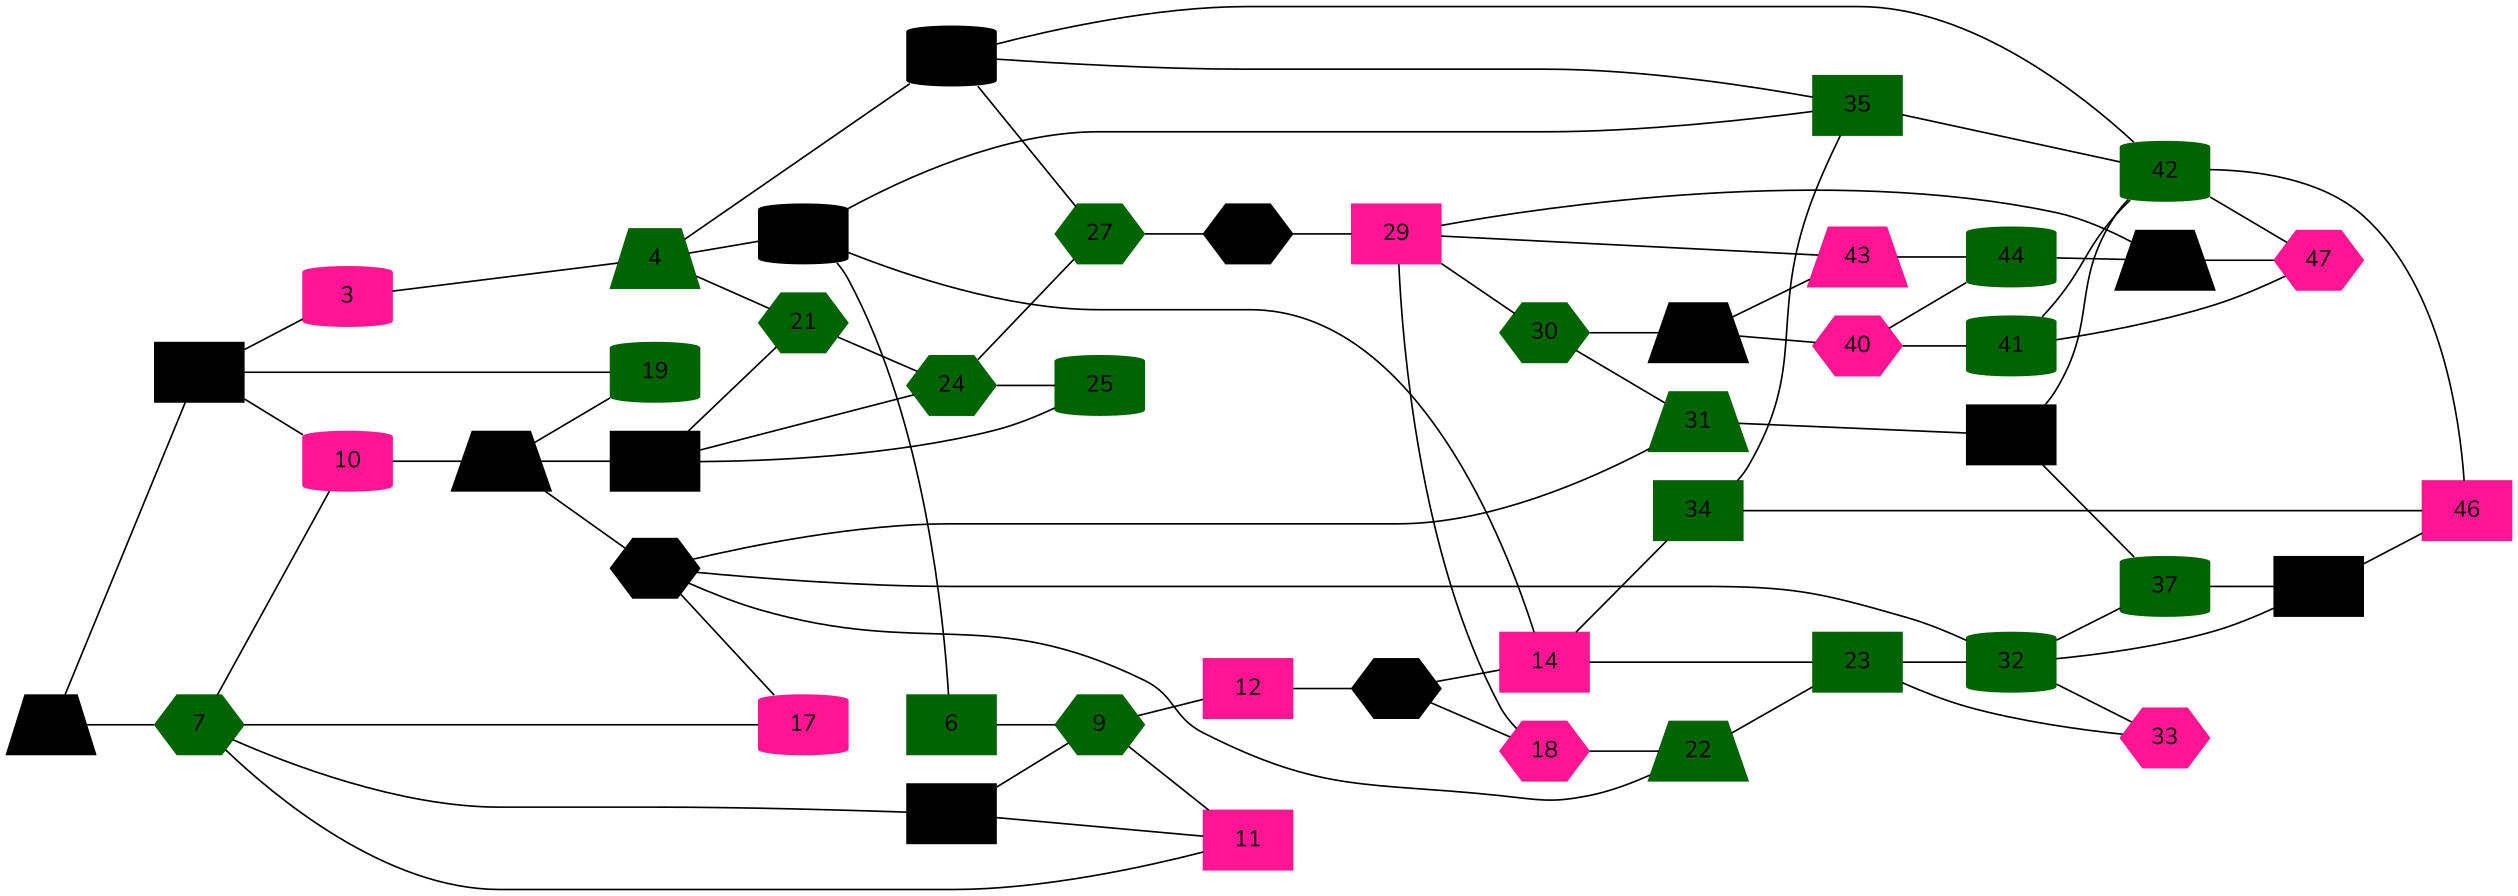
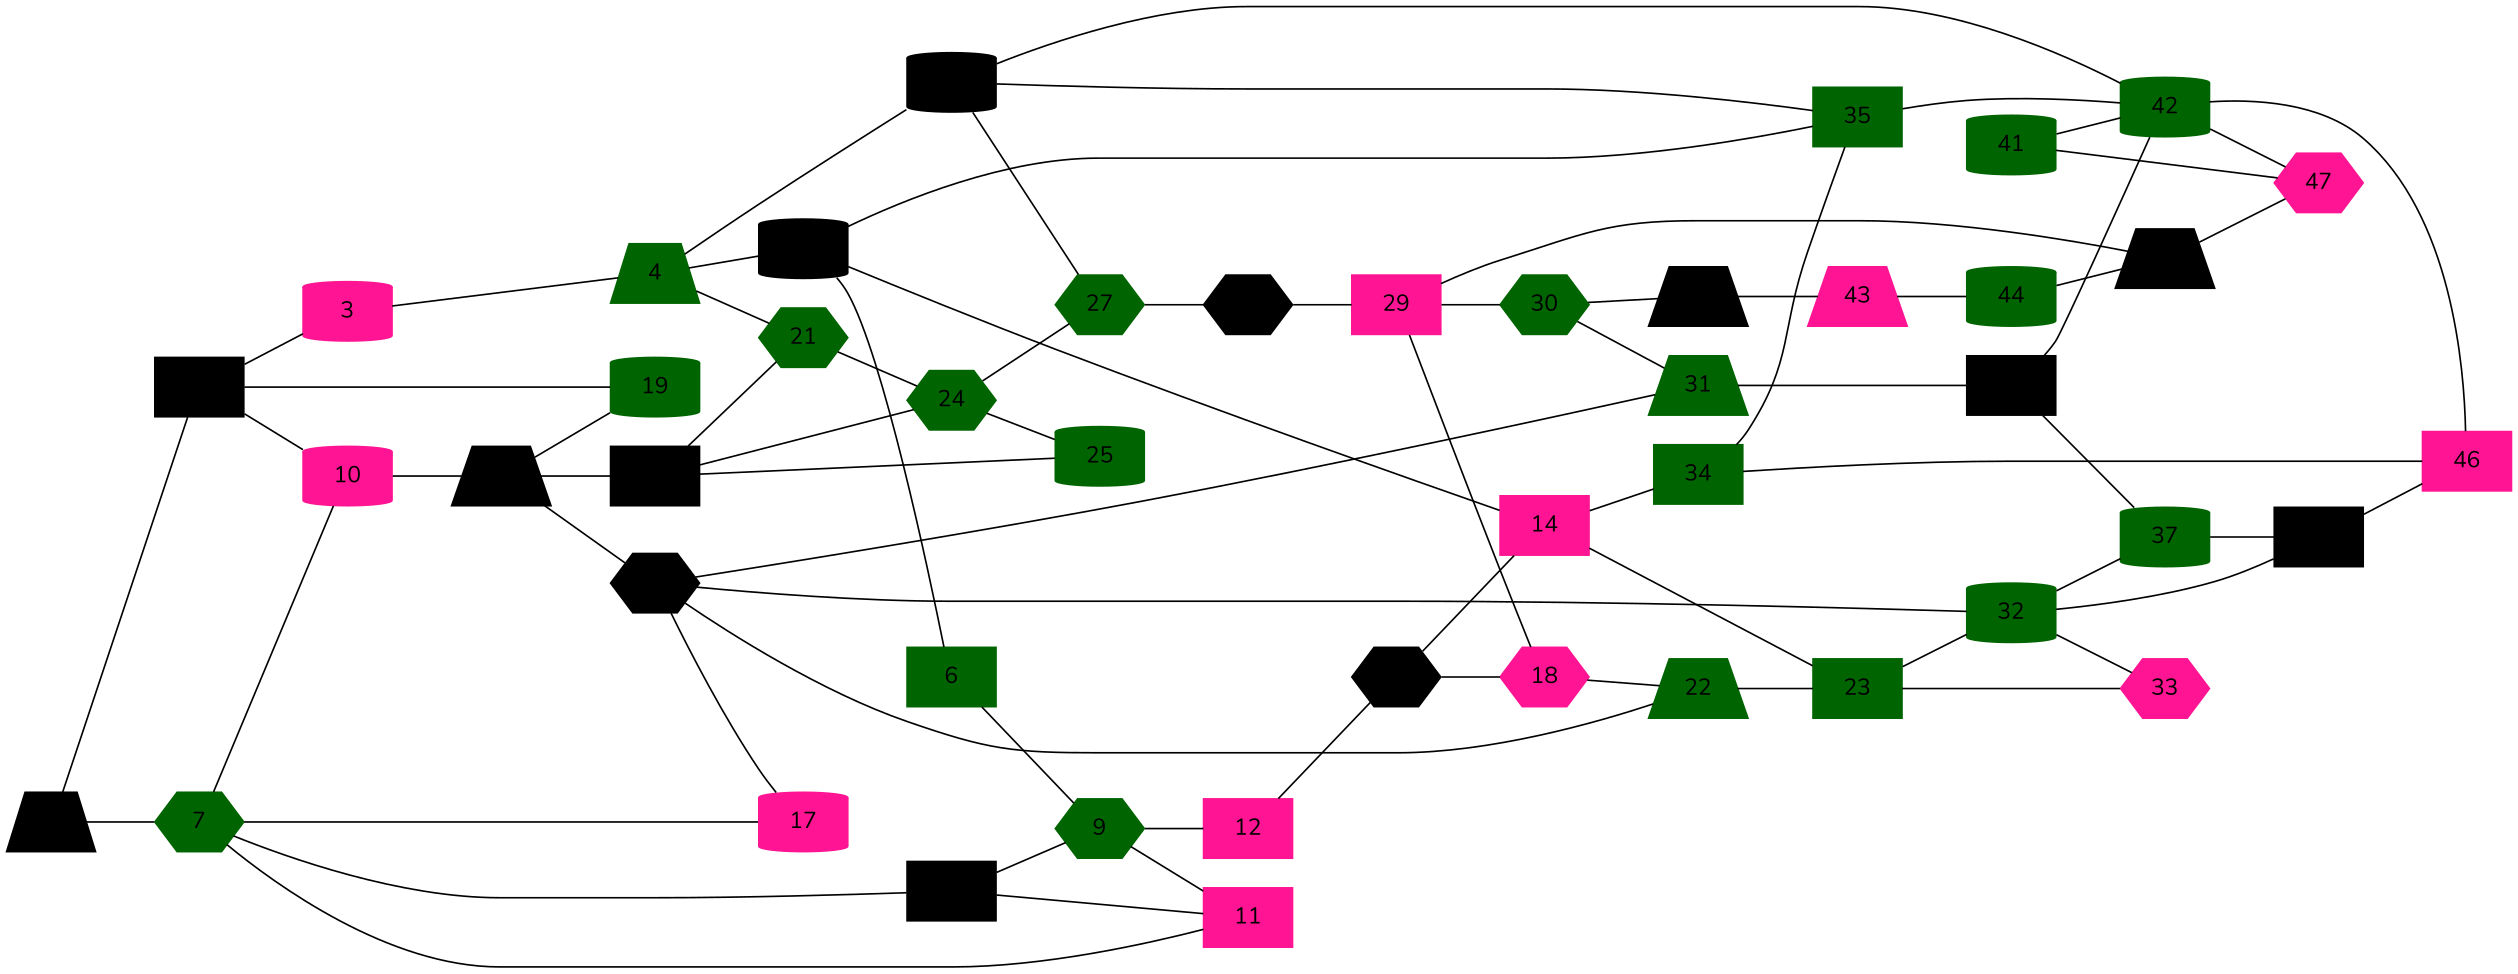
(1630, 246) -> none
(1858, 346) -> none
